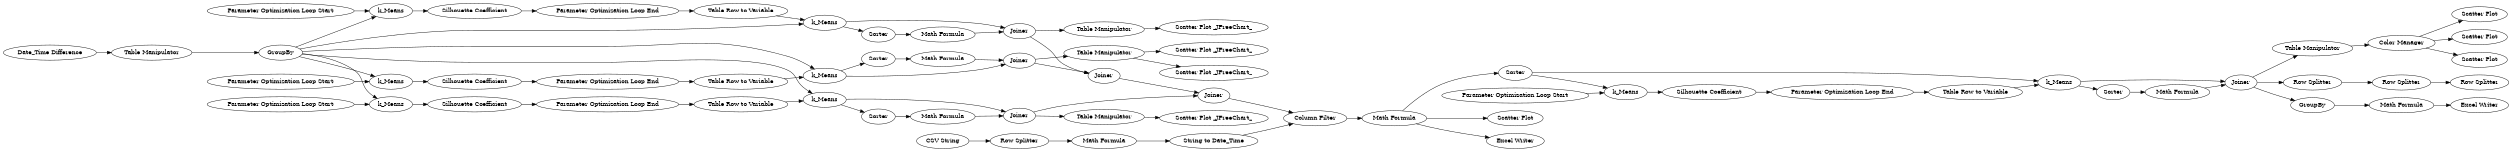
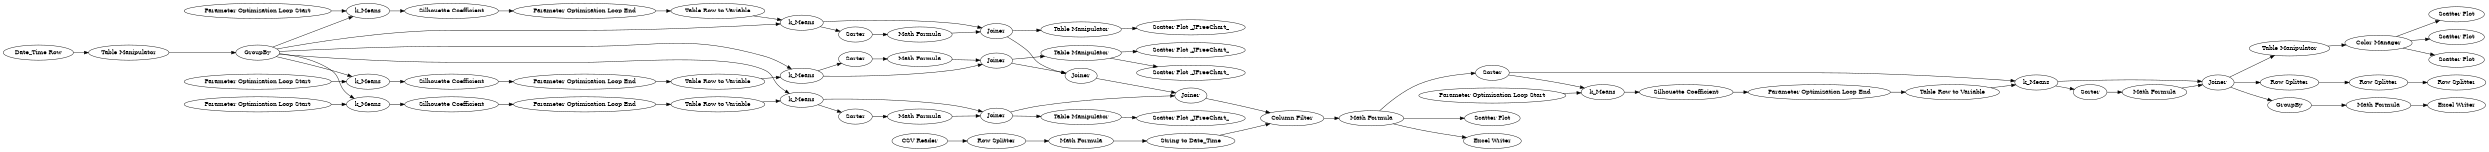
(50, 53) -> (38, 53)
(943, 141) -> (920, 141)
